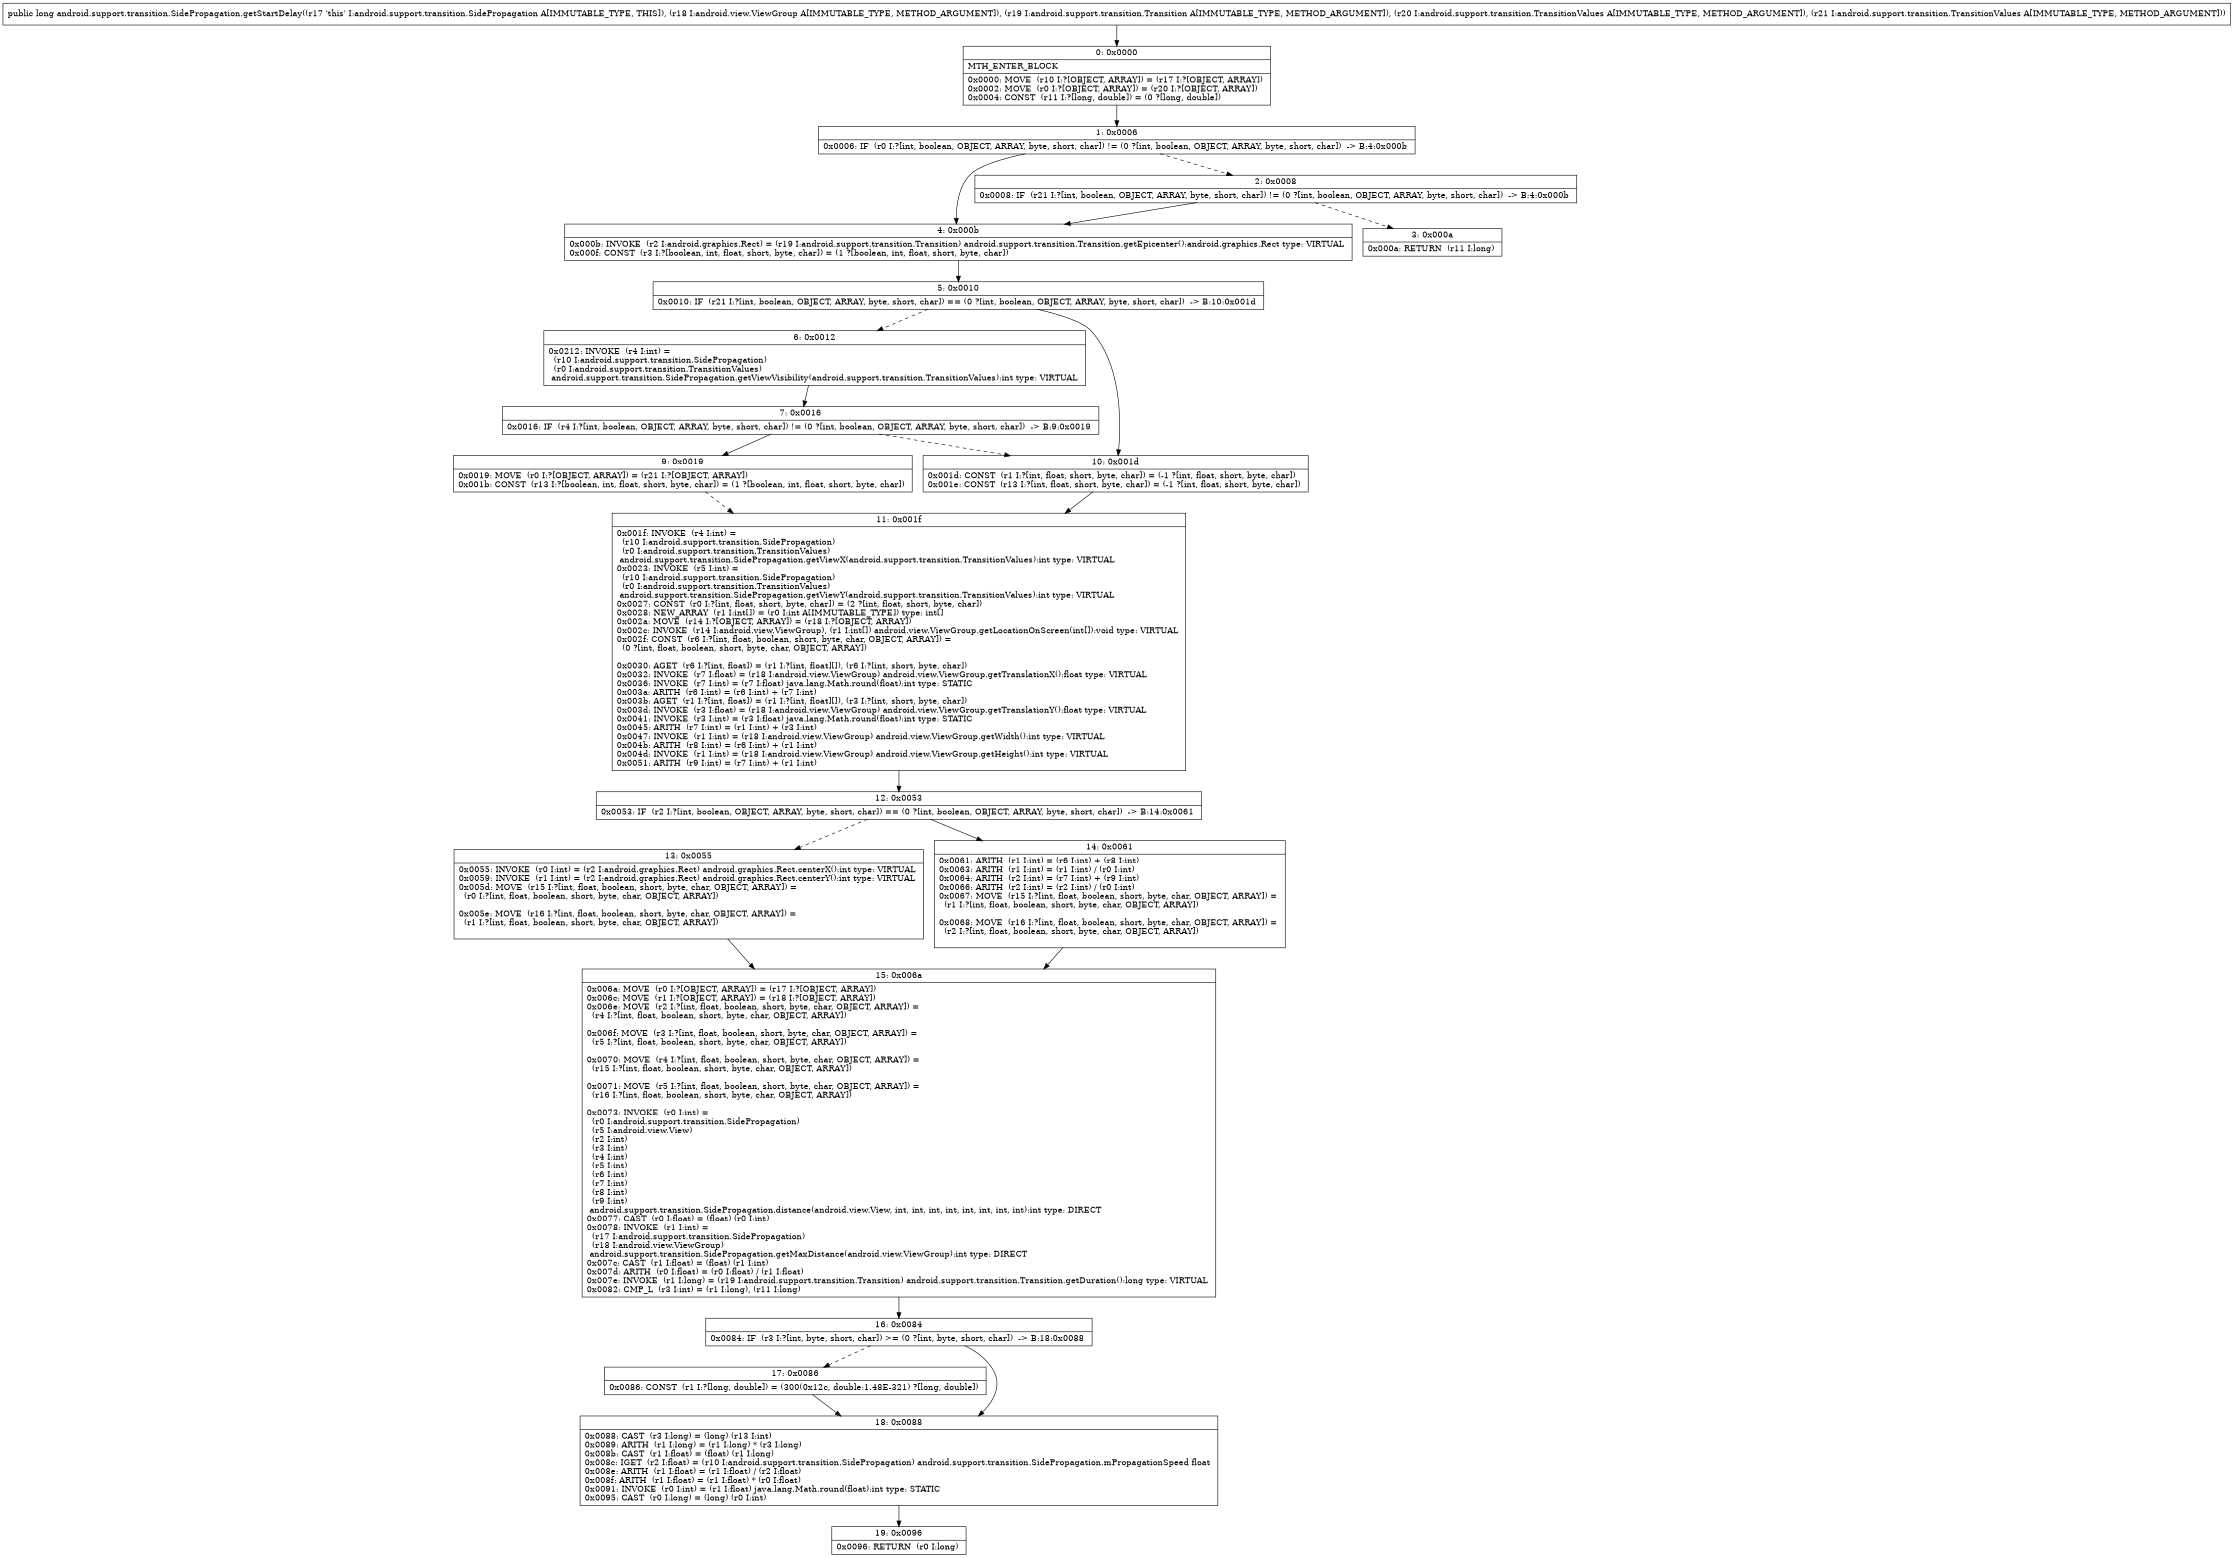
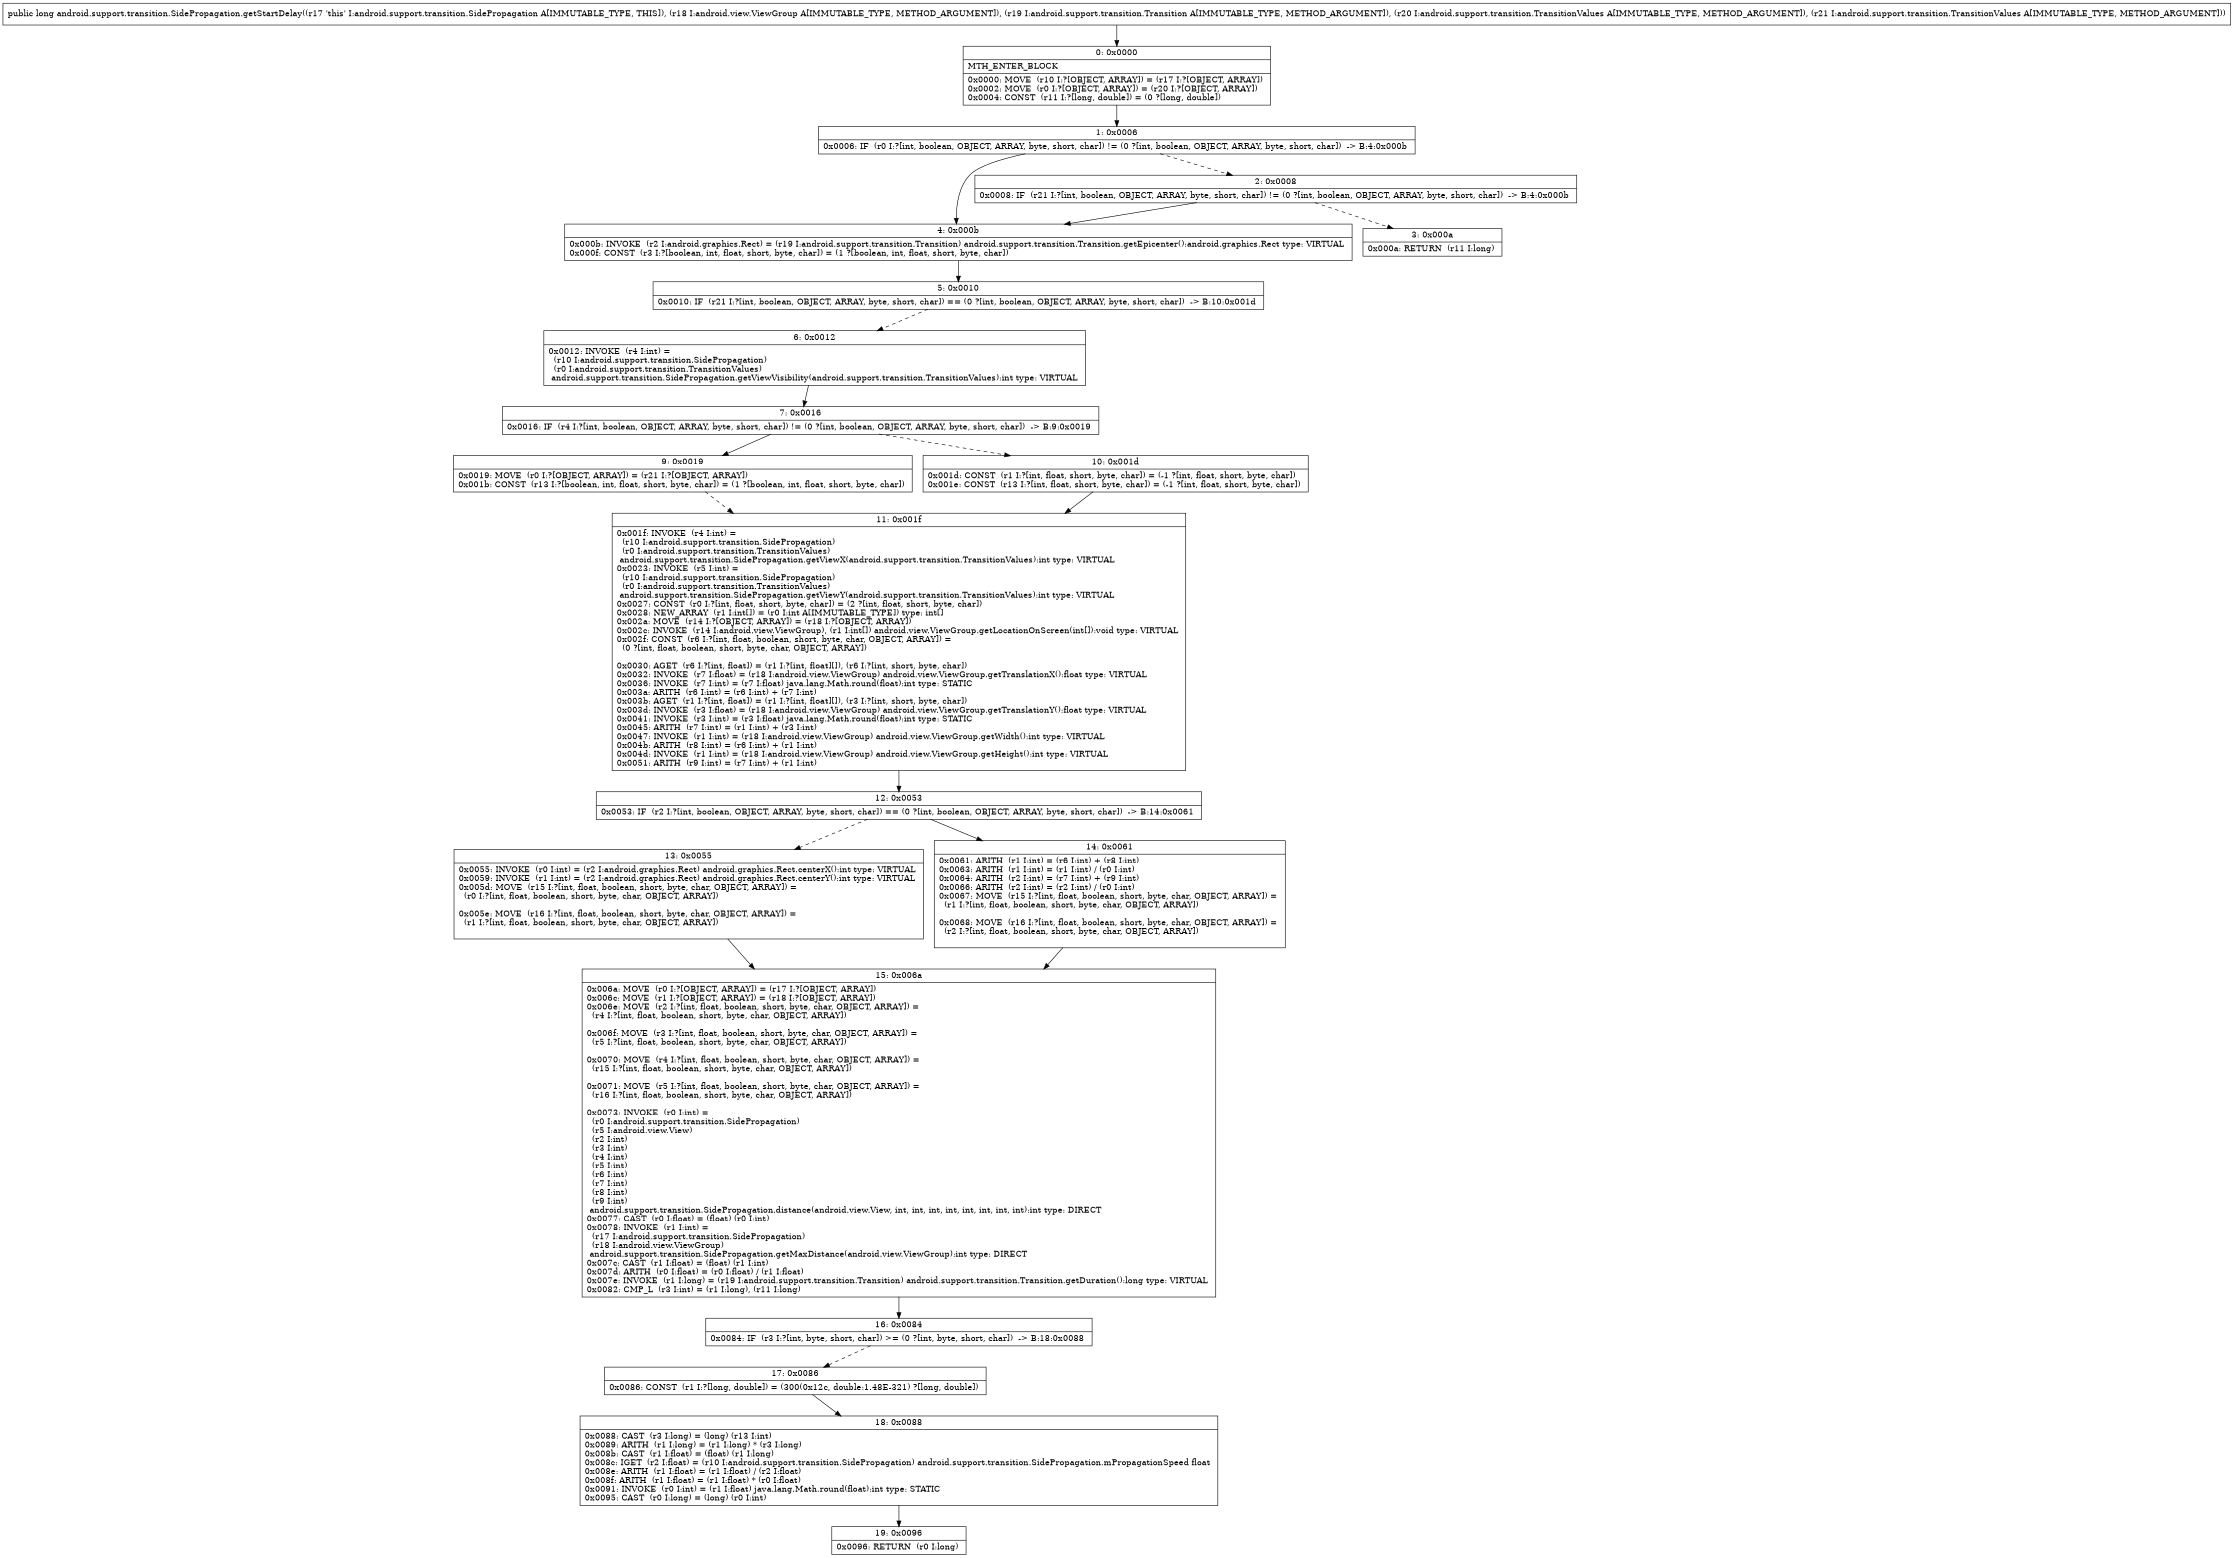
(611, 352) -> (611, 352)
(1108, 359) -> none
(995, 1374) -> none
